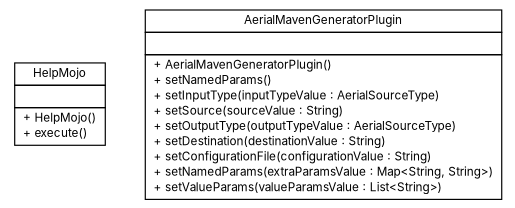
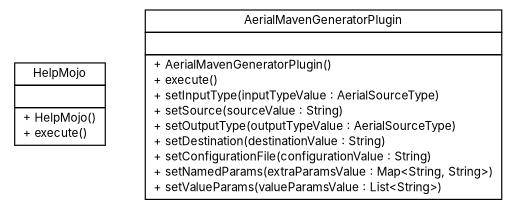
(213, 81) -> (186, 81)
